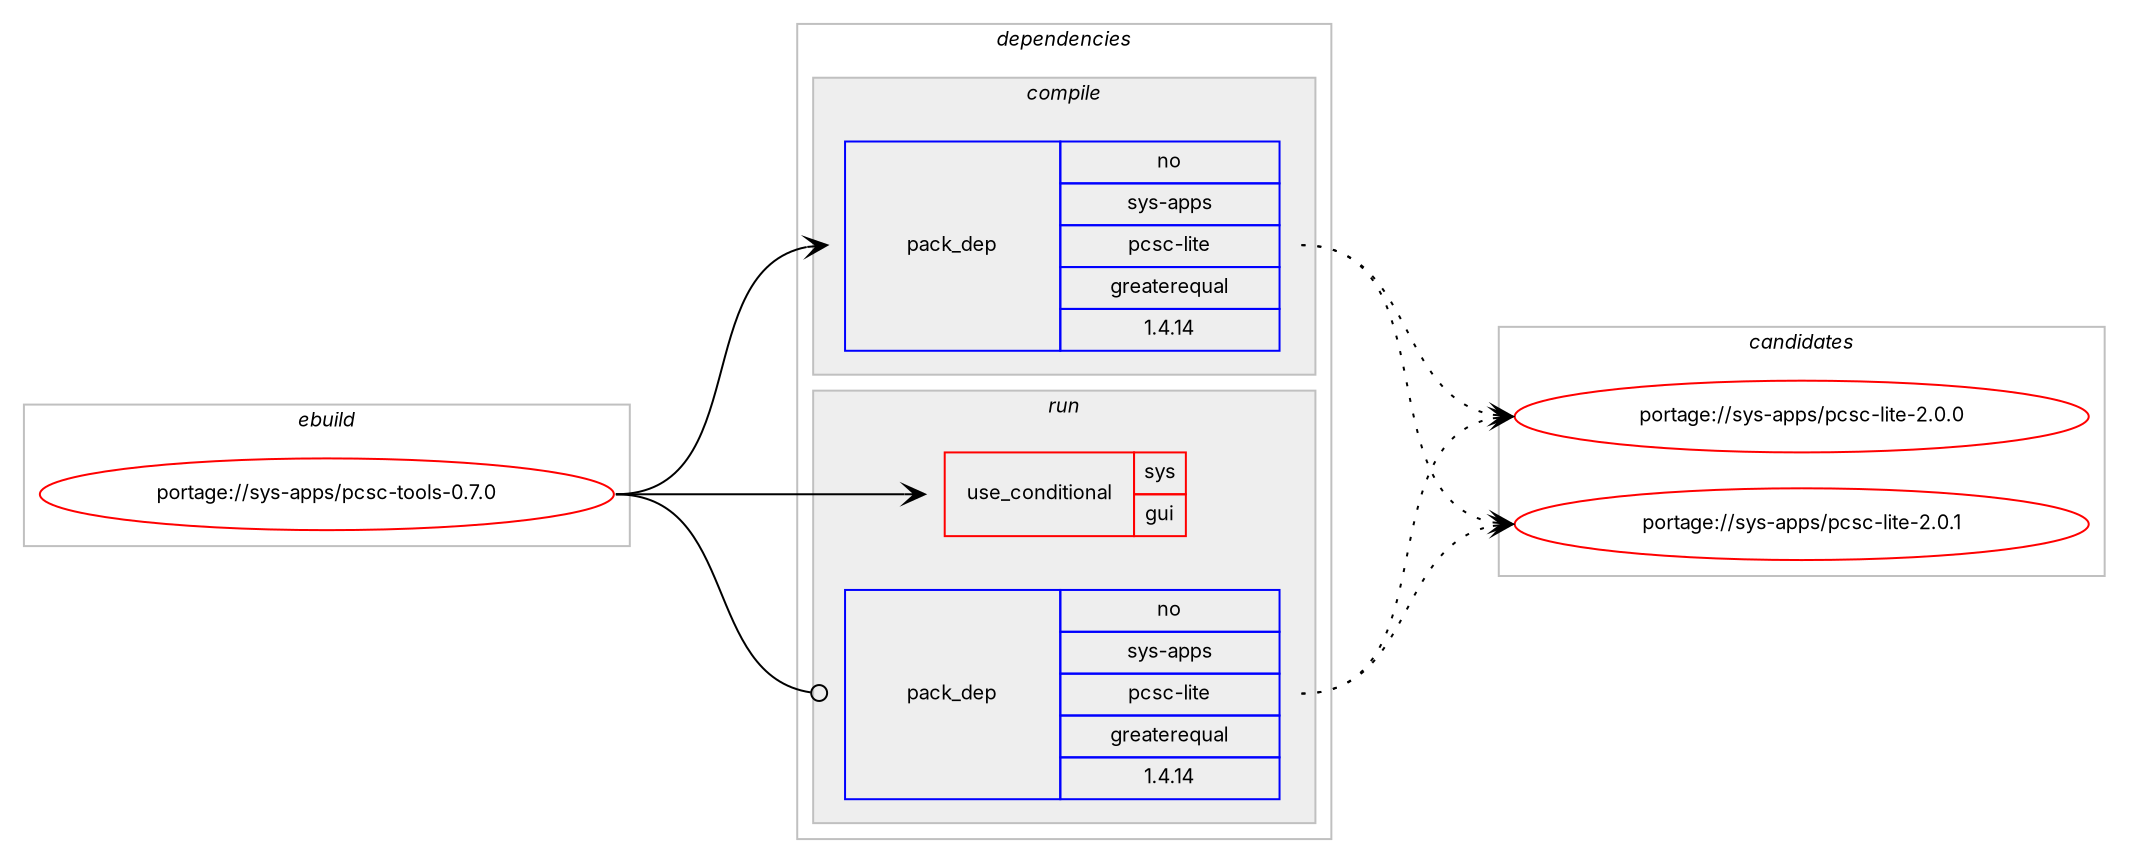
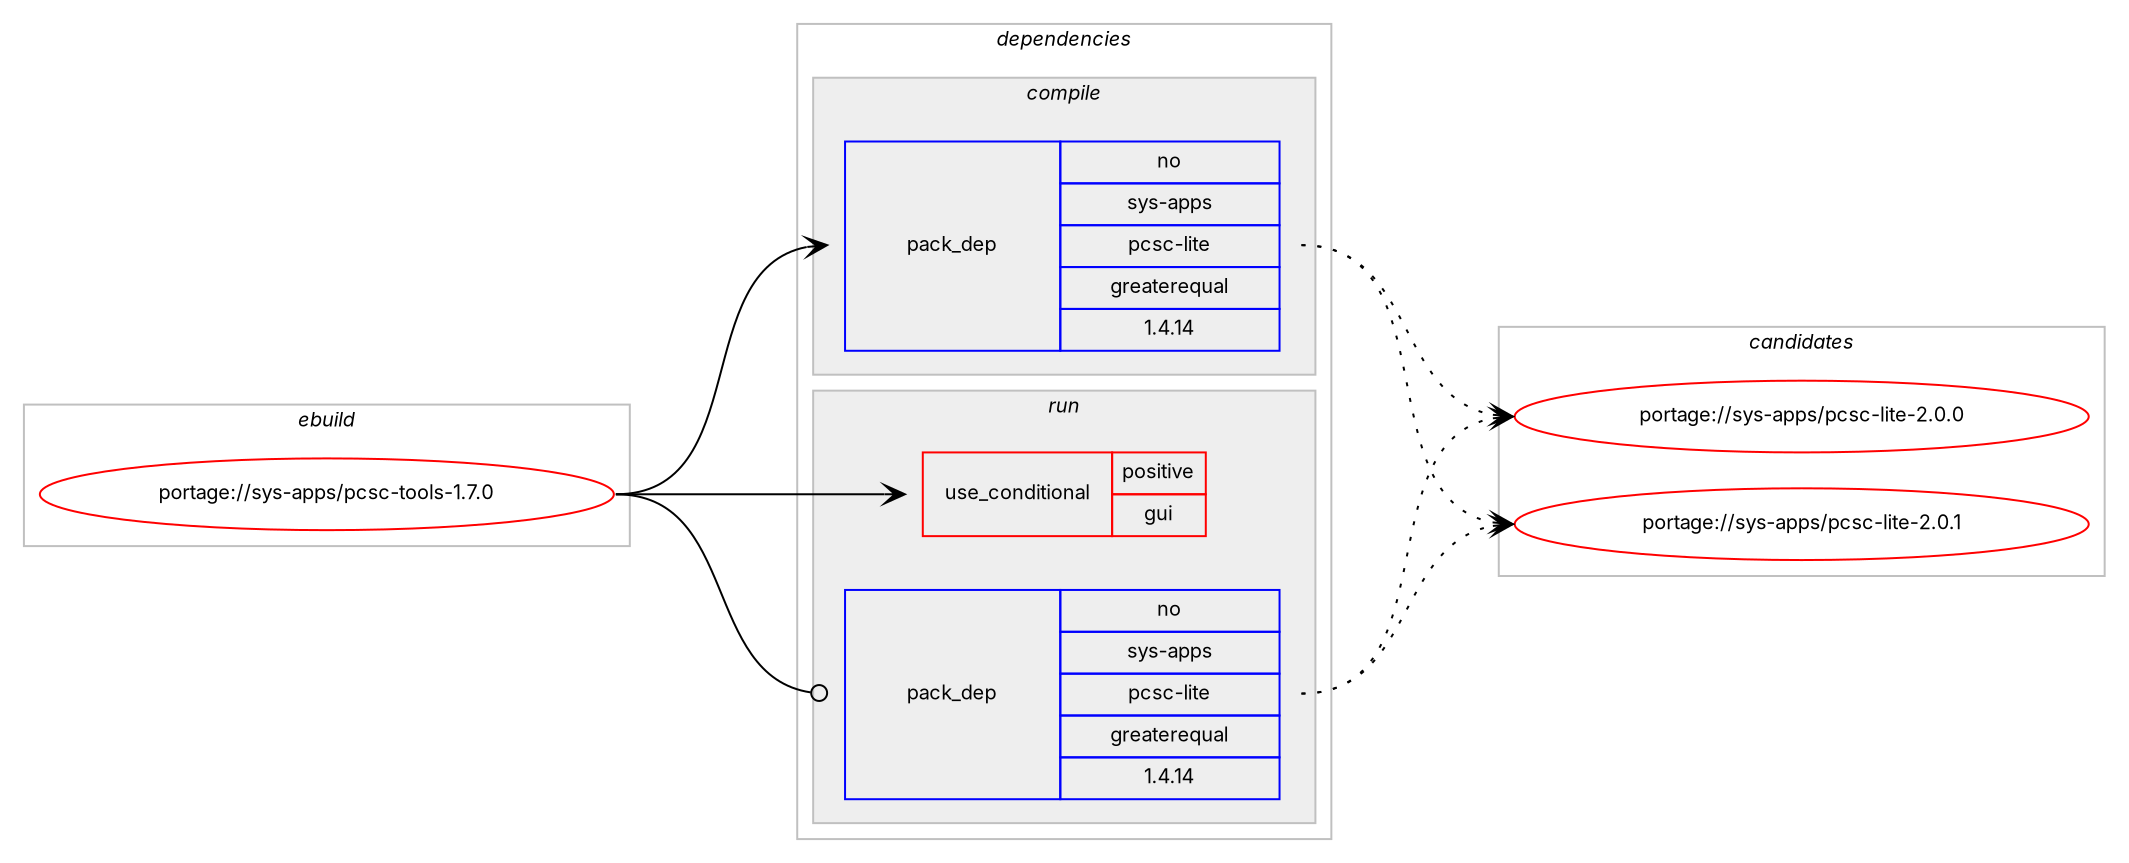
(1160, 472) -> (1159, 472)
(327, 494) -> (327, 494)
